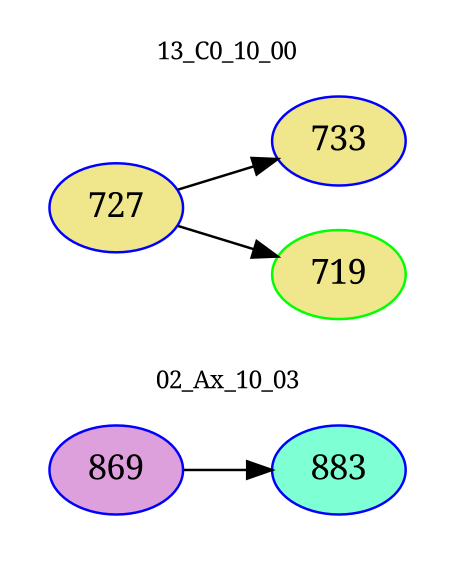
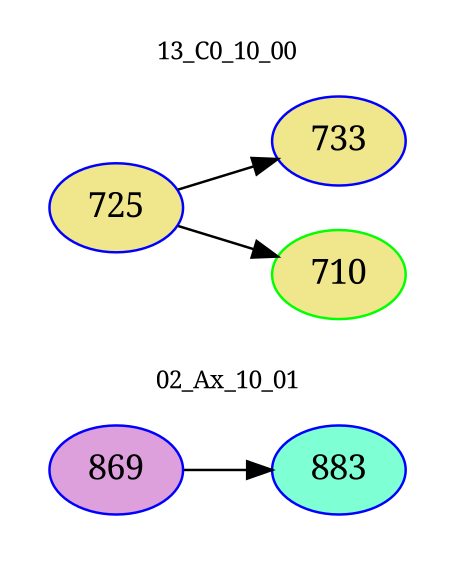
(116, 208) -> (116, 208)
(339, 275) -> (339, 275)
(228, 382) -> (228, 382)
